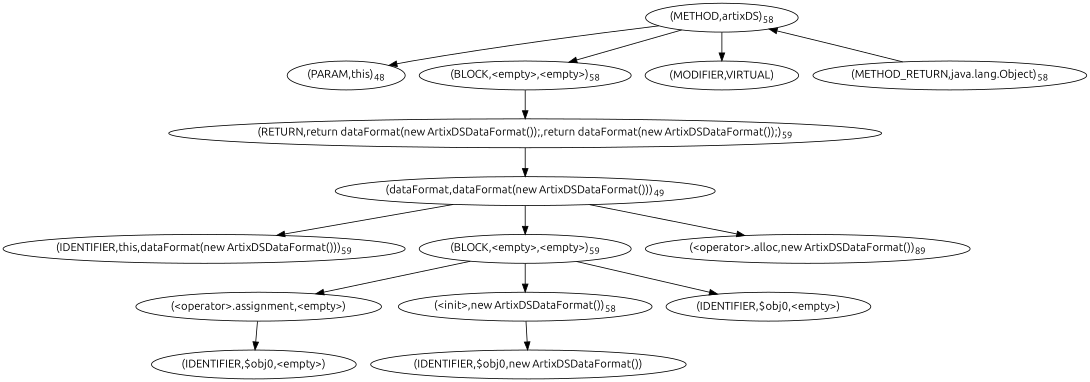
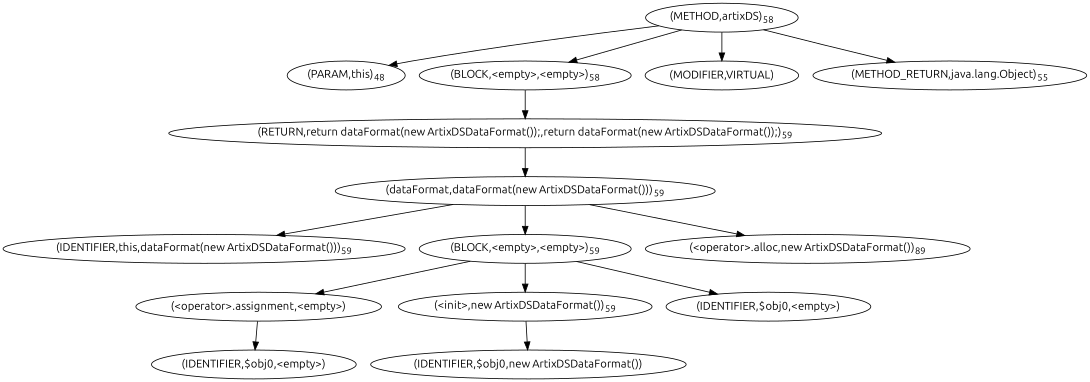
(840, 46) -> (825, 45)
(1043, 74) -> (1043, 74)
(659, 190) -> (659, 190)
(611, 305) -> (611, 305)
